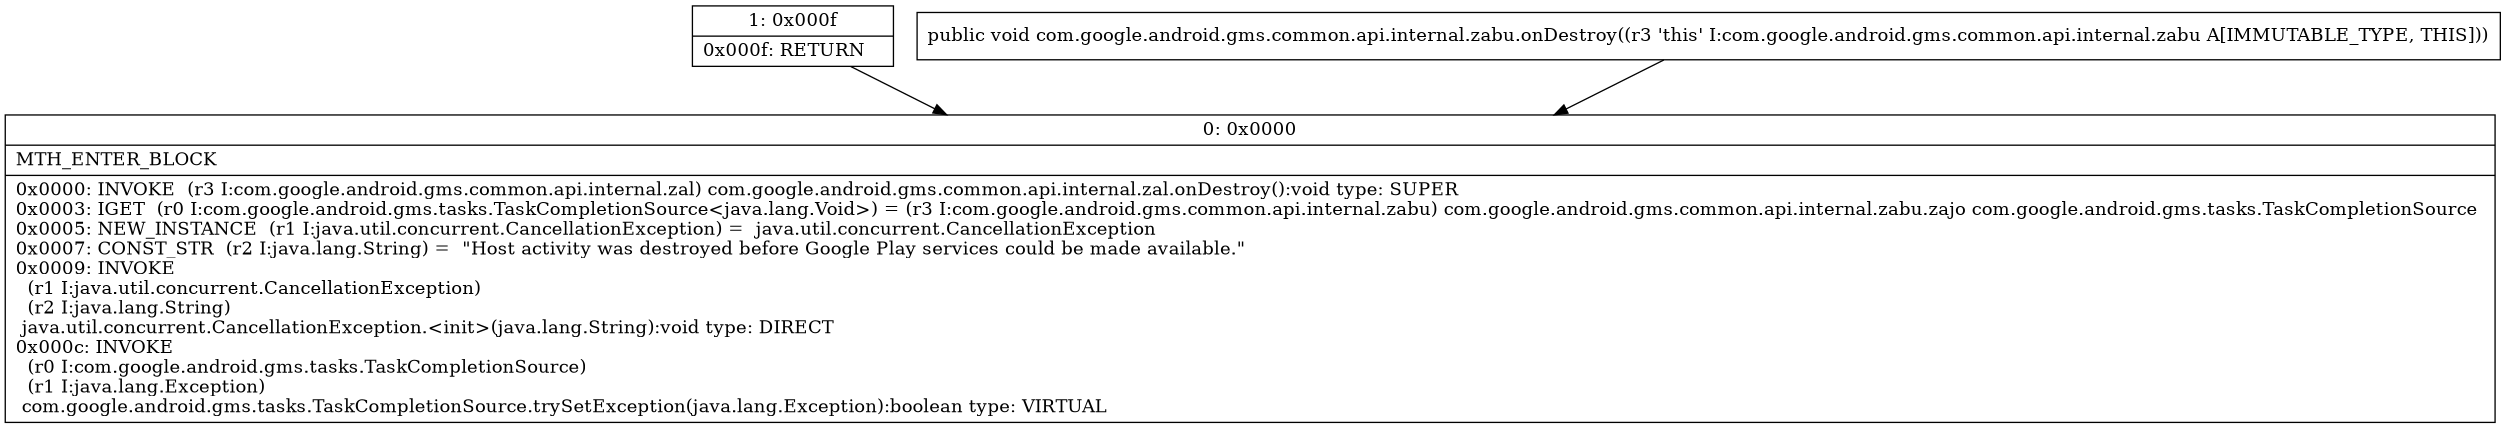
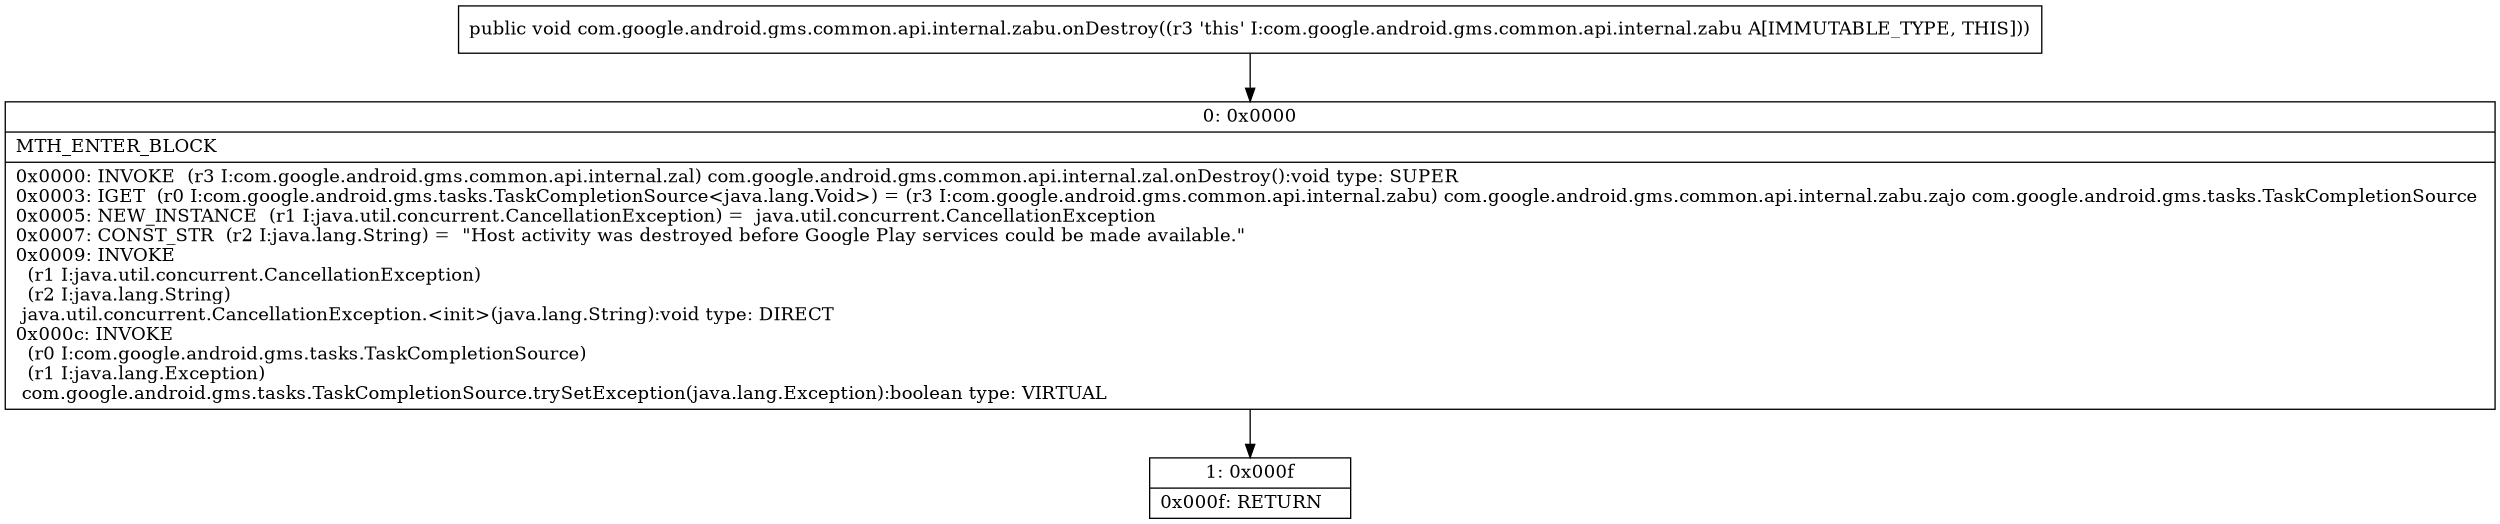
(893, 88) -> (1250, 427)
